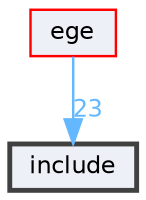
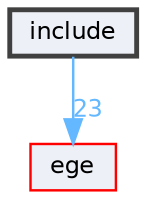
(73, 88) -> (73, 88)
